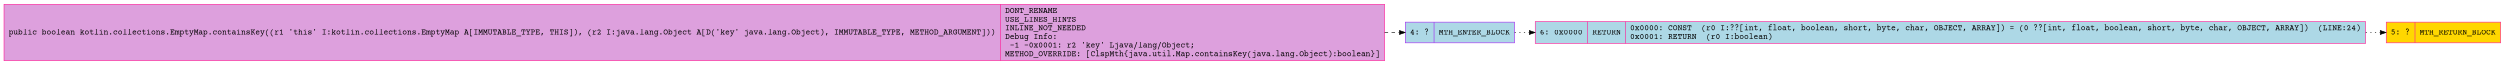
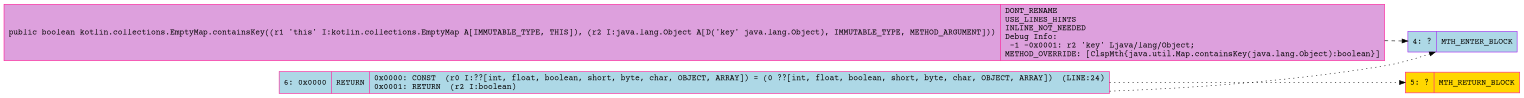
(1522, 32) -> (1287, 79)
(1704, 37) -> (448, 87)
